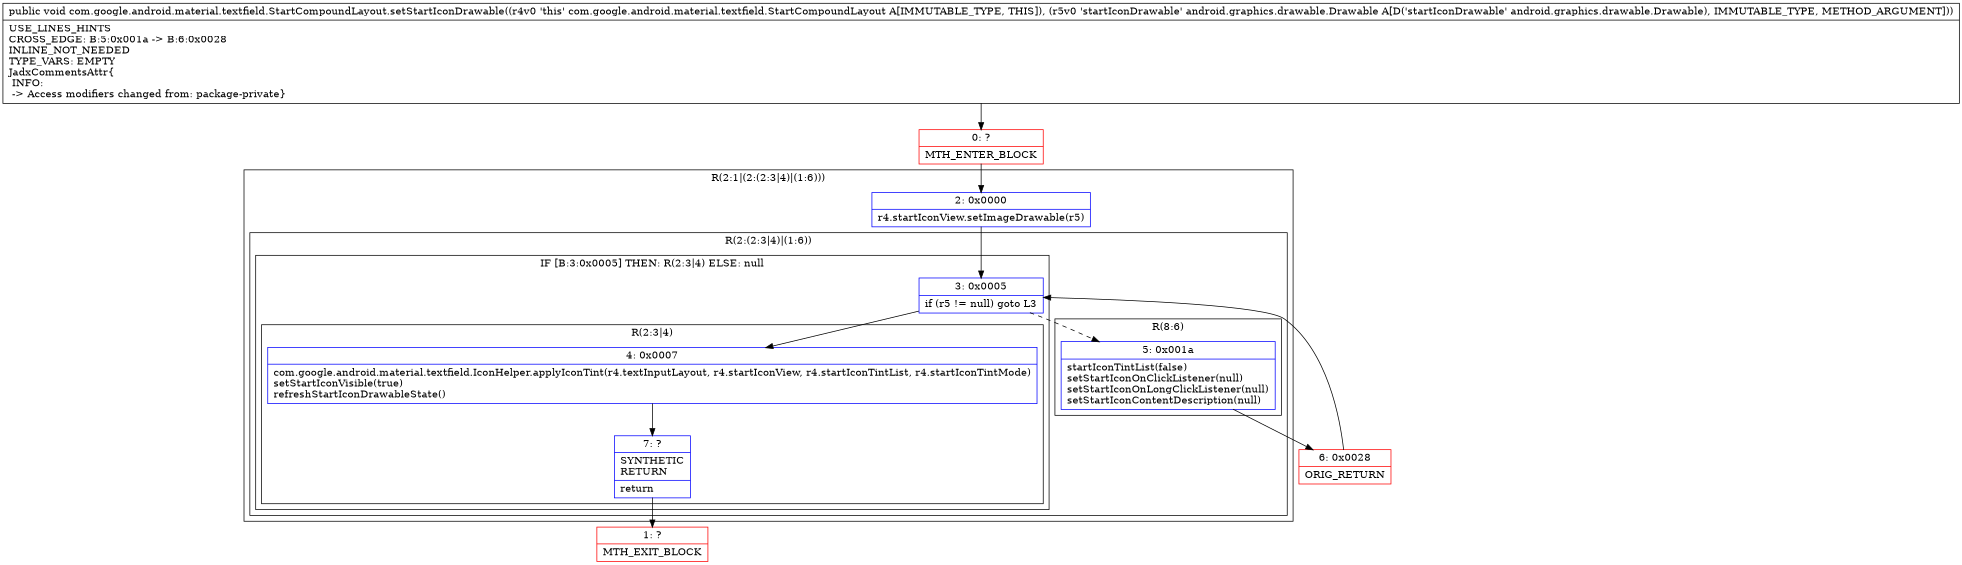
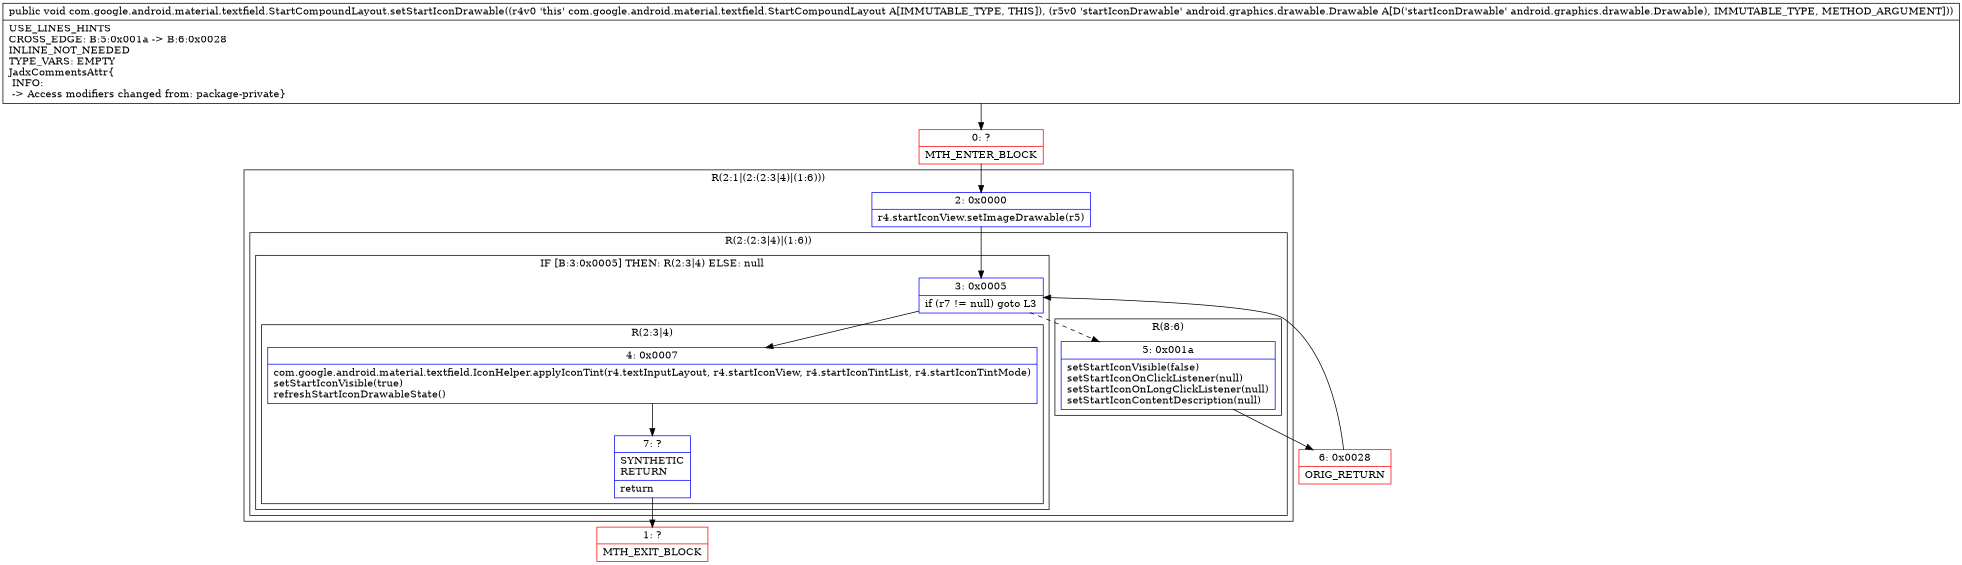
(981, 304) -> (981, 304)
(1127, 367) -> (1133, 367)
